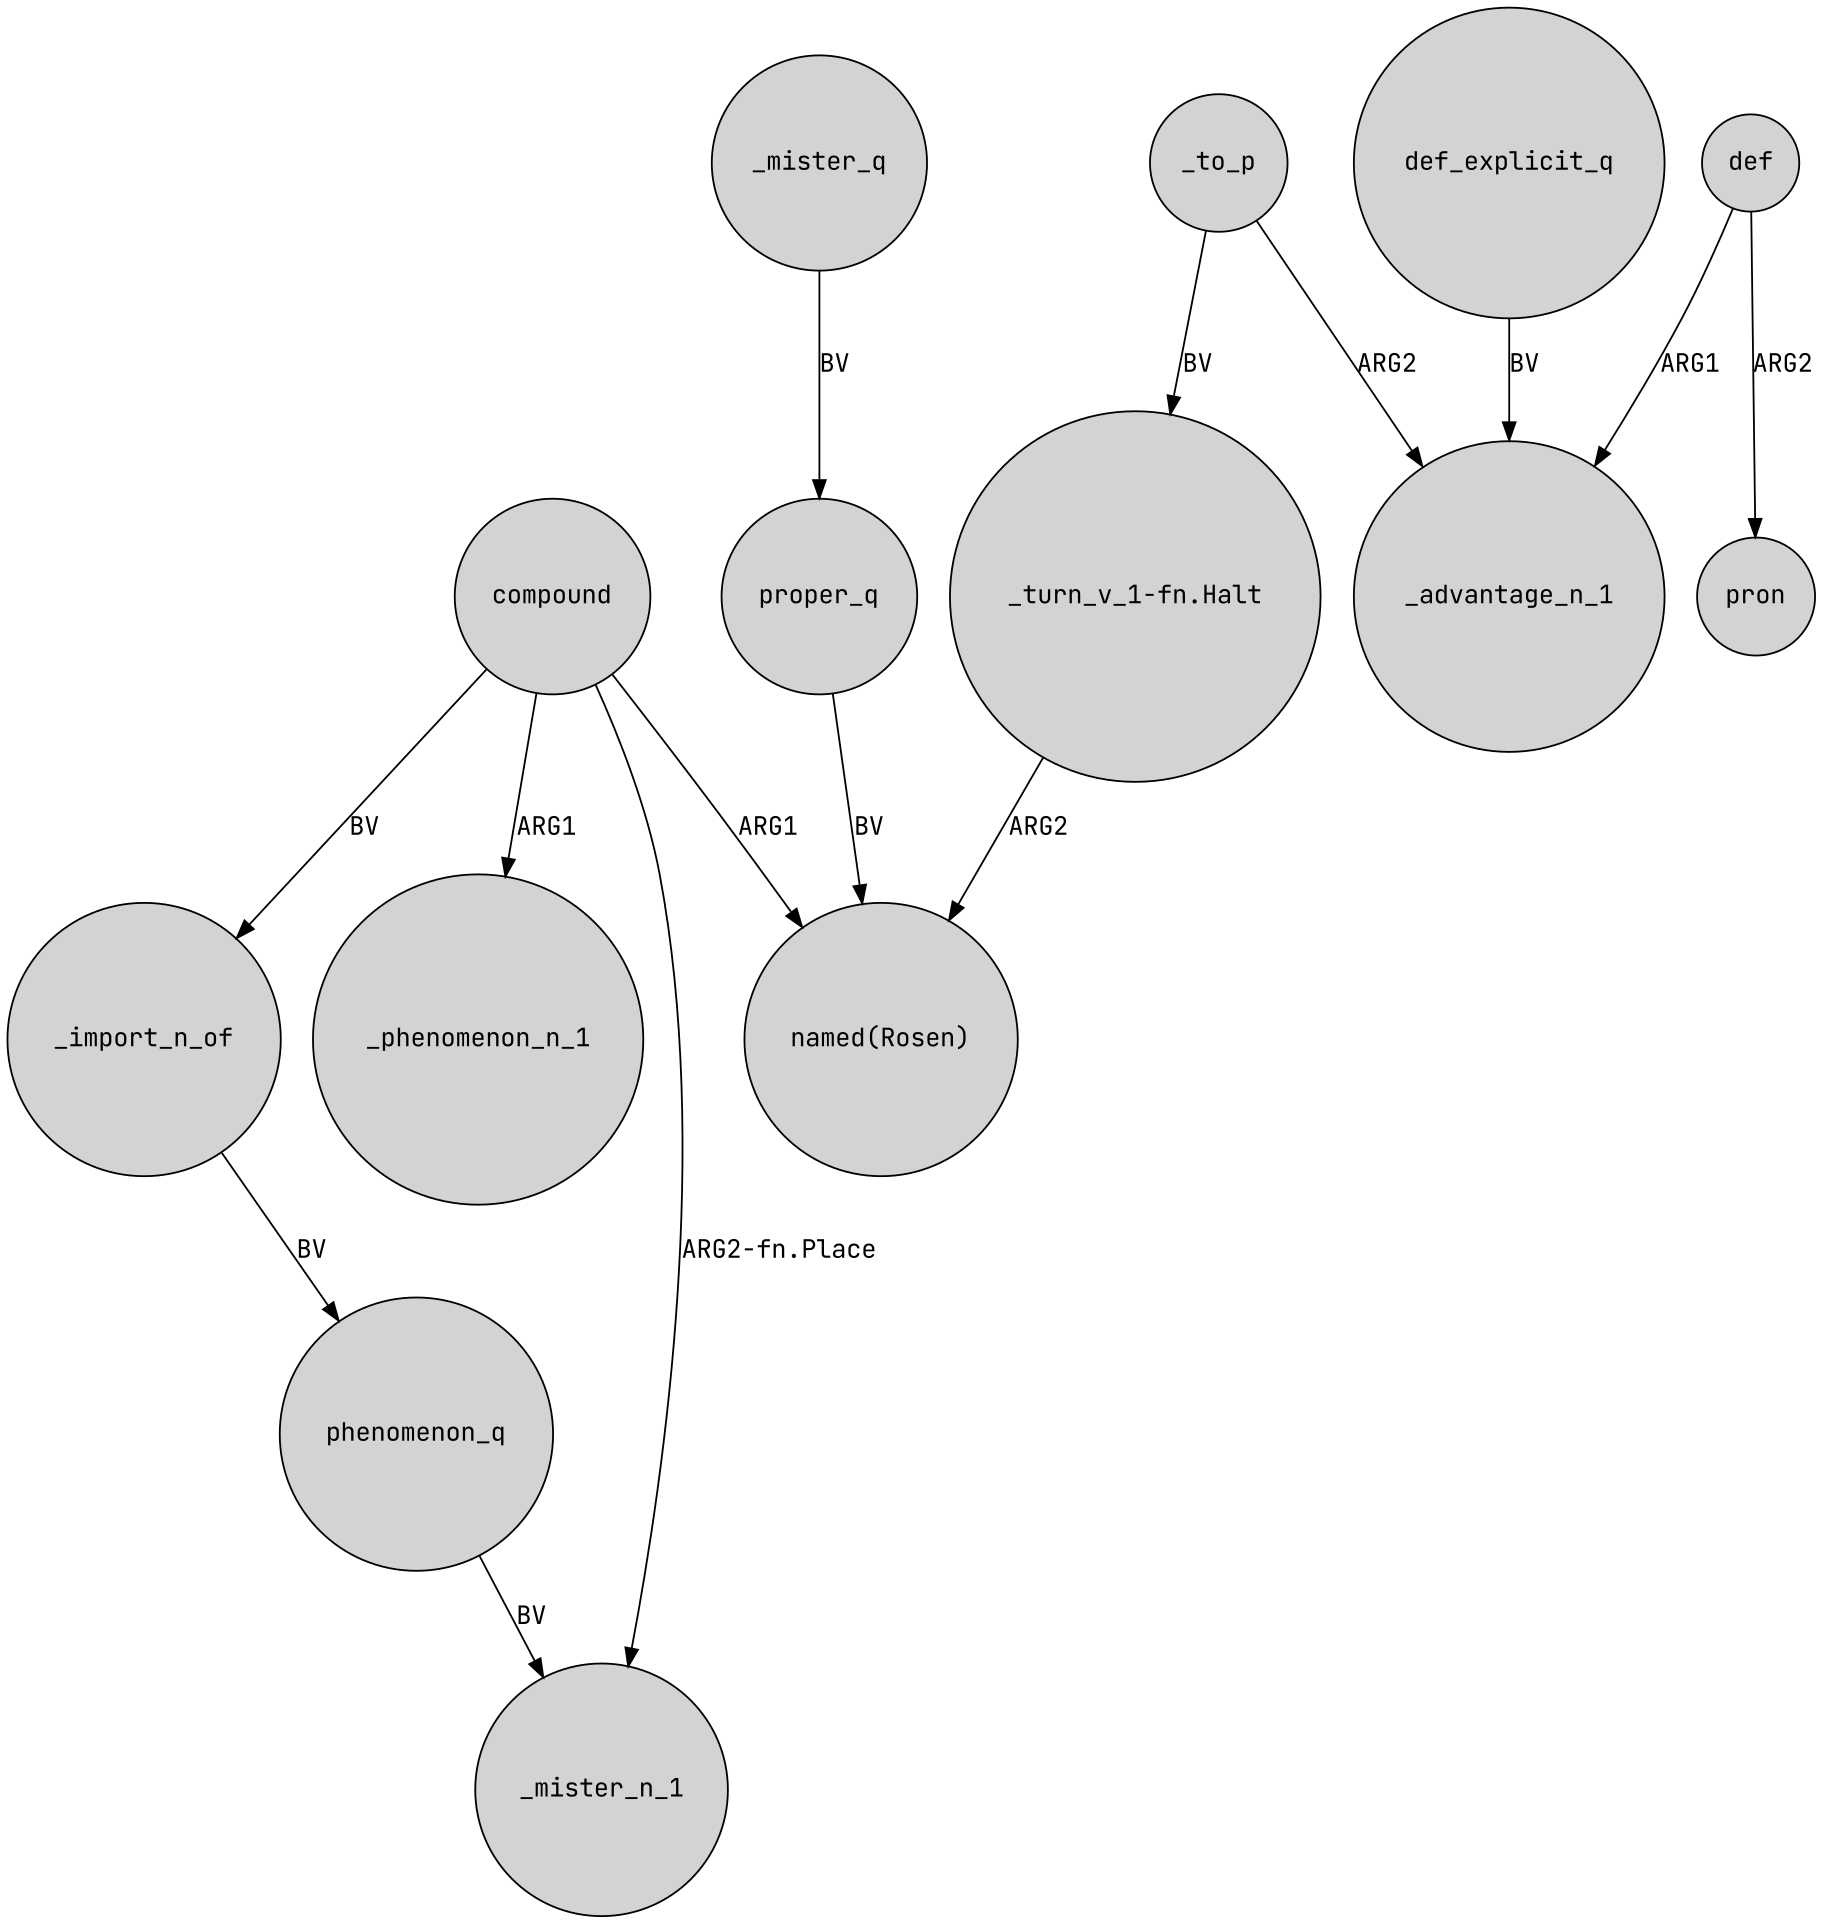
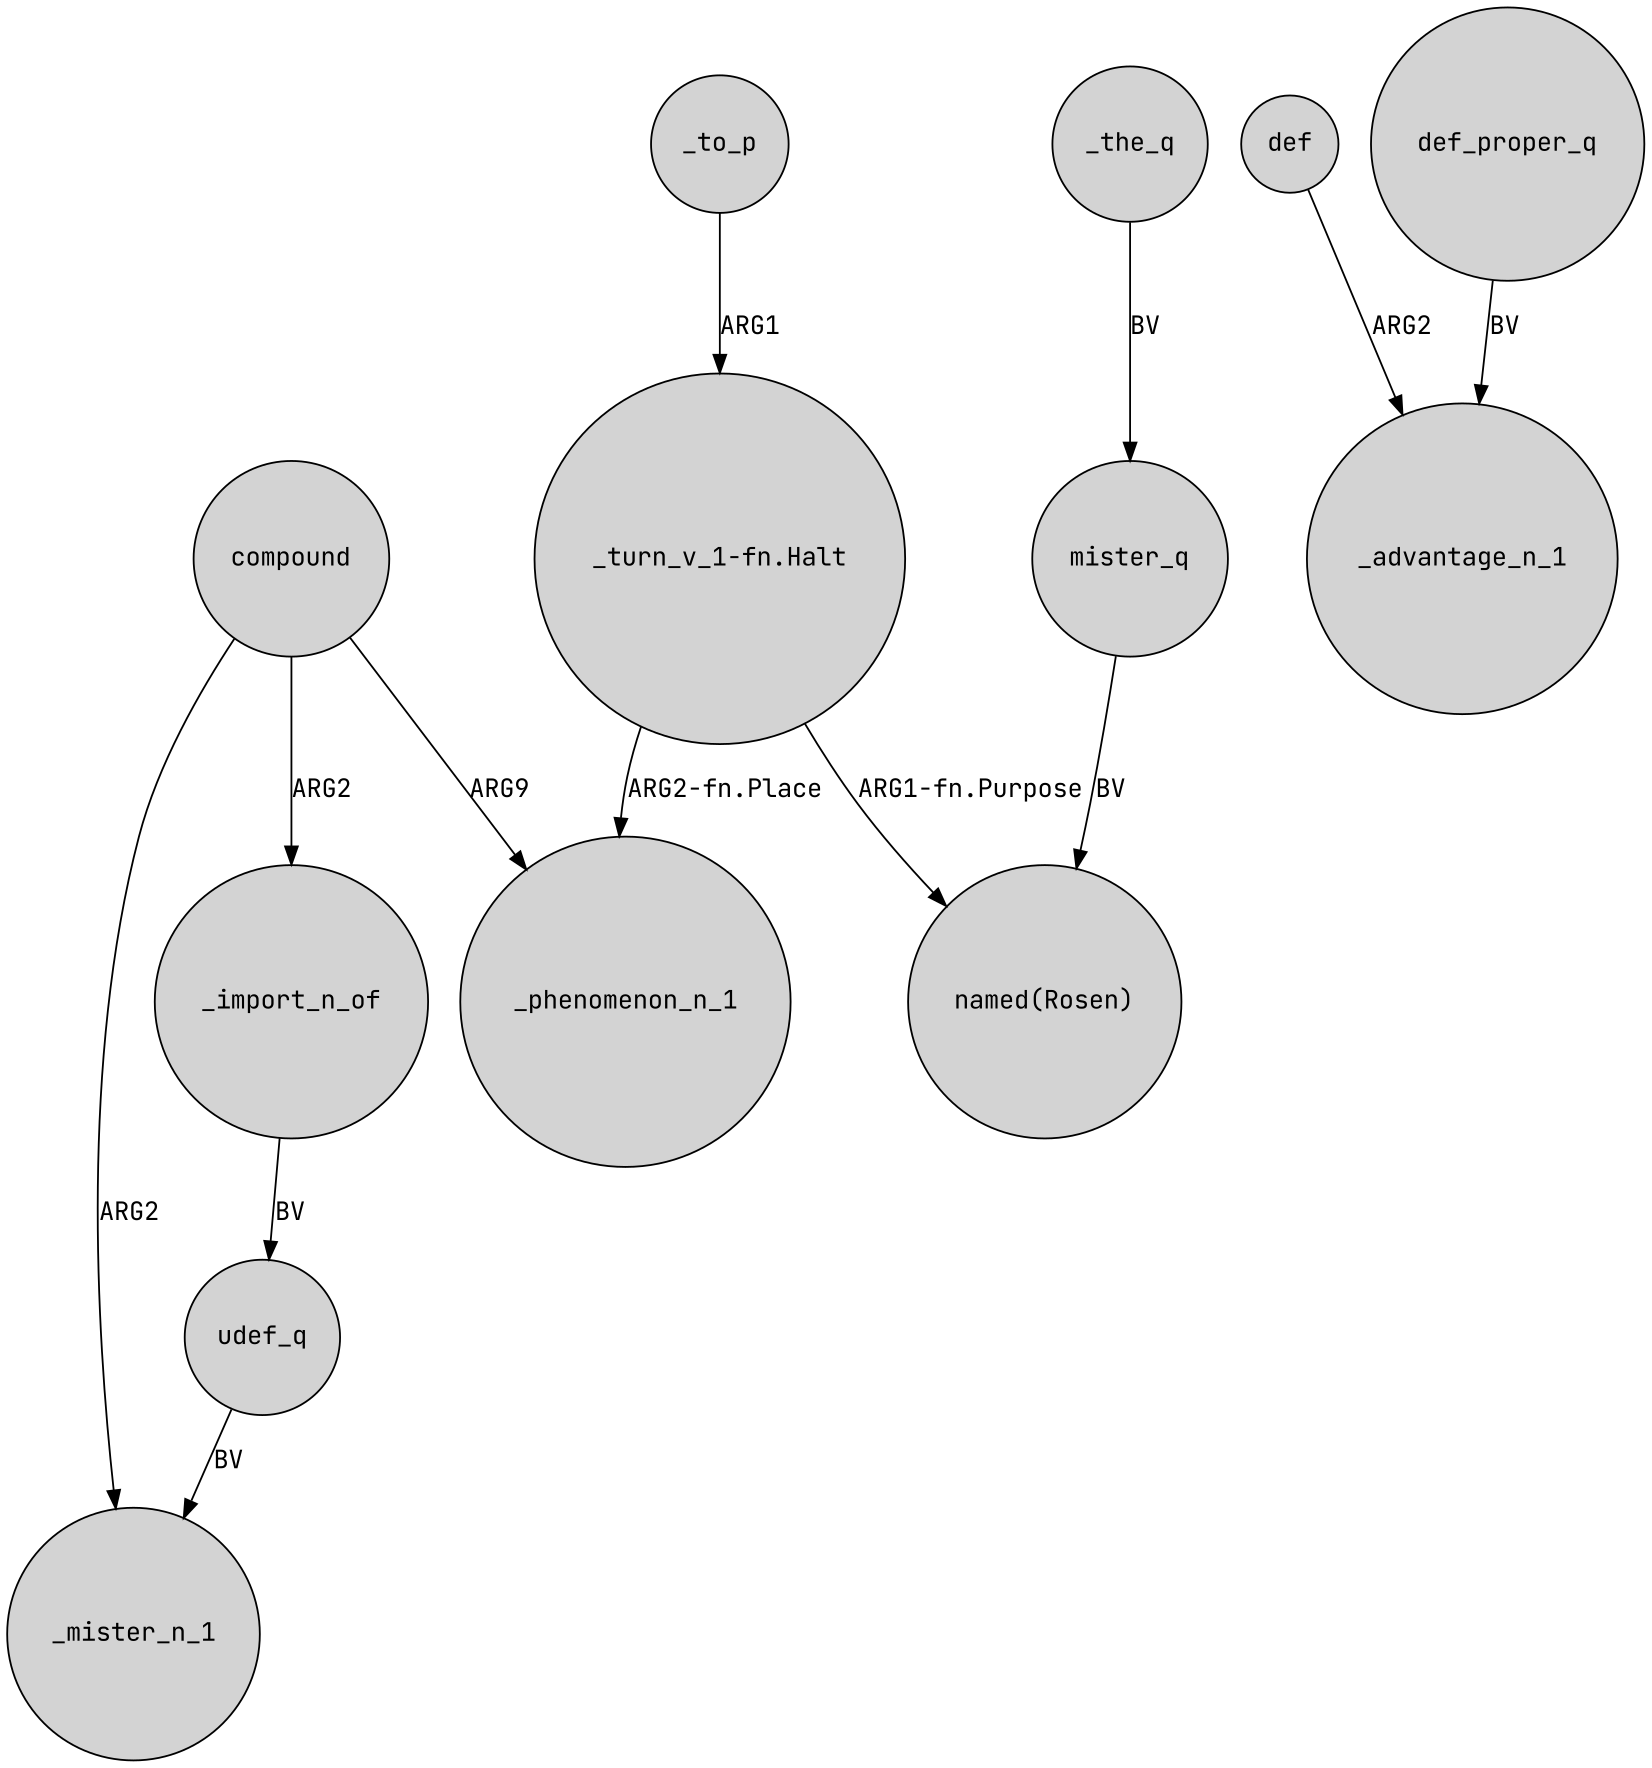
(819, 163) -> (1130, 144)
(1509, 163) -> (1508, 144)
(1334, 336) -> none
(1198, 365) -> (751, 327)
(1691, 365) -> (1402, 327)
(819, 597) -> (1130, 559)
(1756, 597) -> none
none -> (628, 772)
(703, 792) -> none
(365, 828) -> (322, 790)
(547, 828) -> (500, 790)
(1039, 828) -> (970, 790)
(779, 1251) -> (130, 1213)
(416, 1434) -> (262, 1337)
